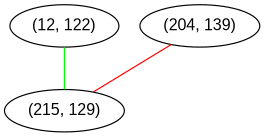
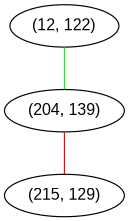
(64, 68) -> (64, 68)
